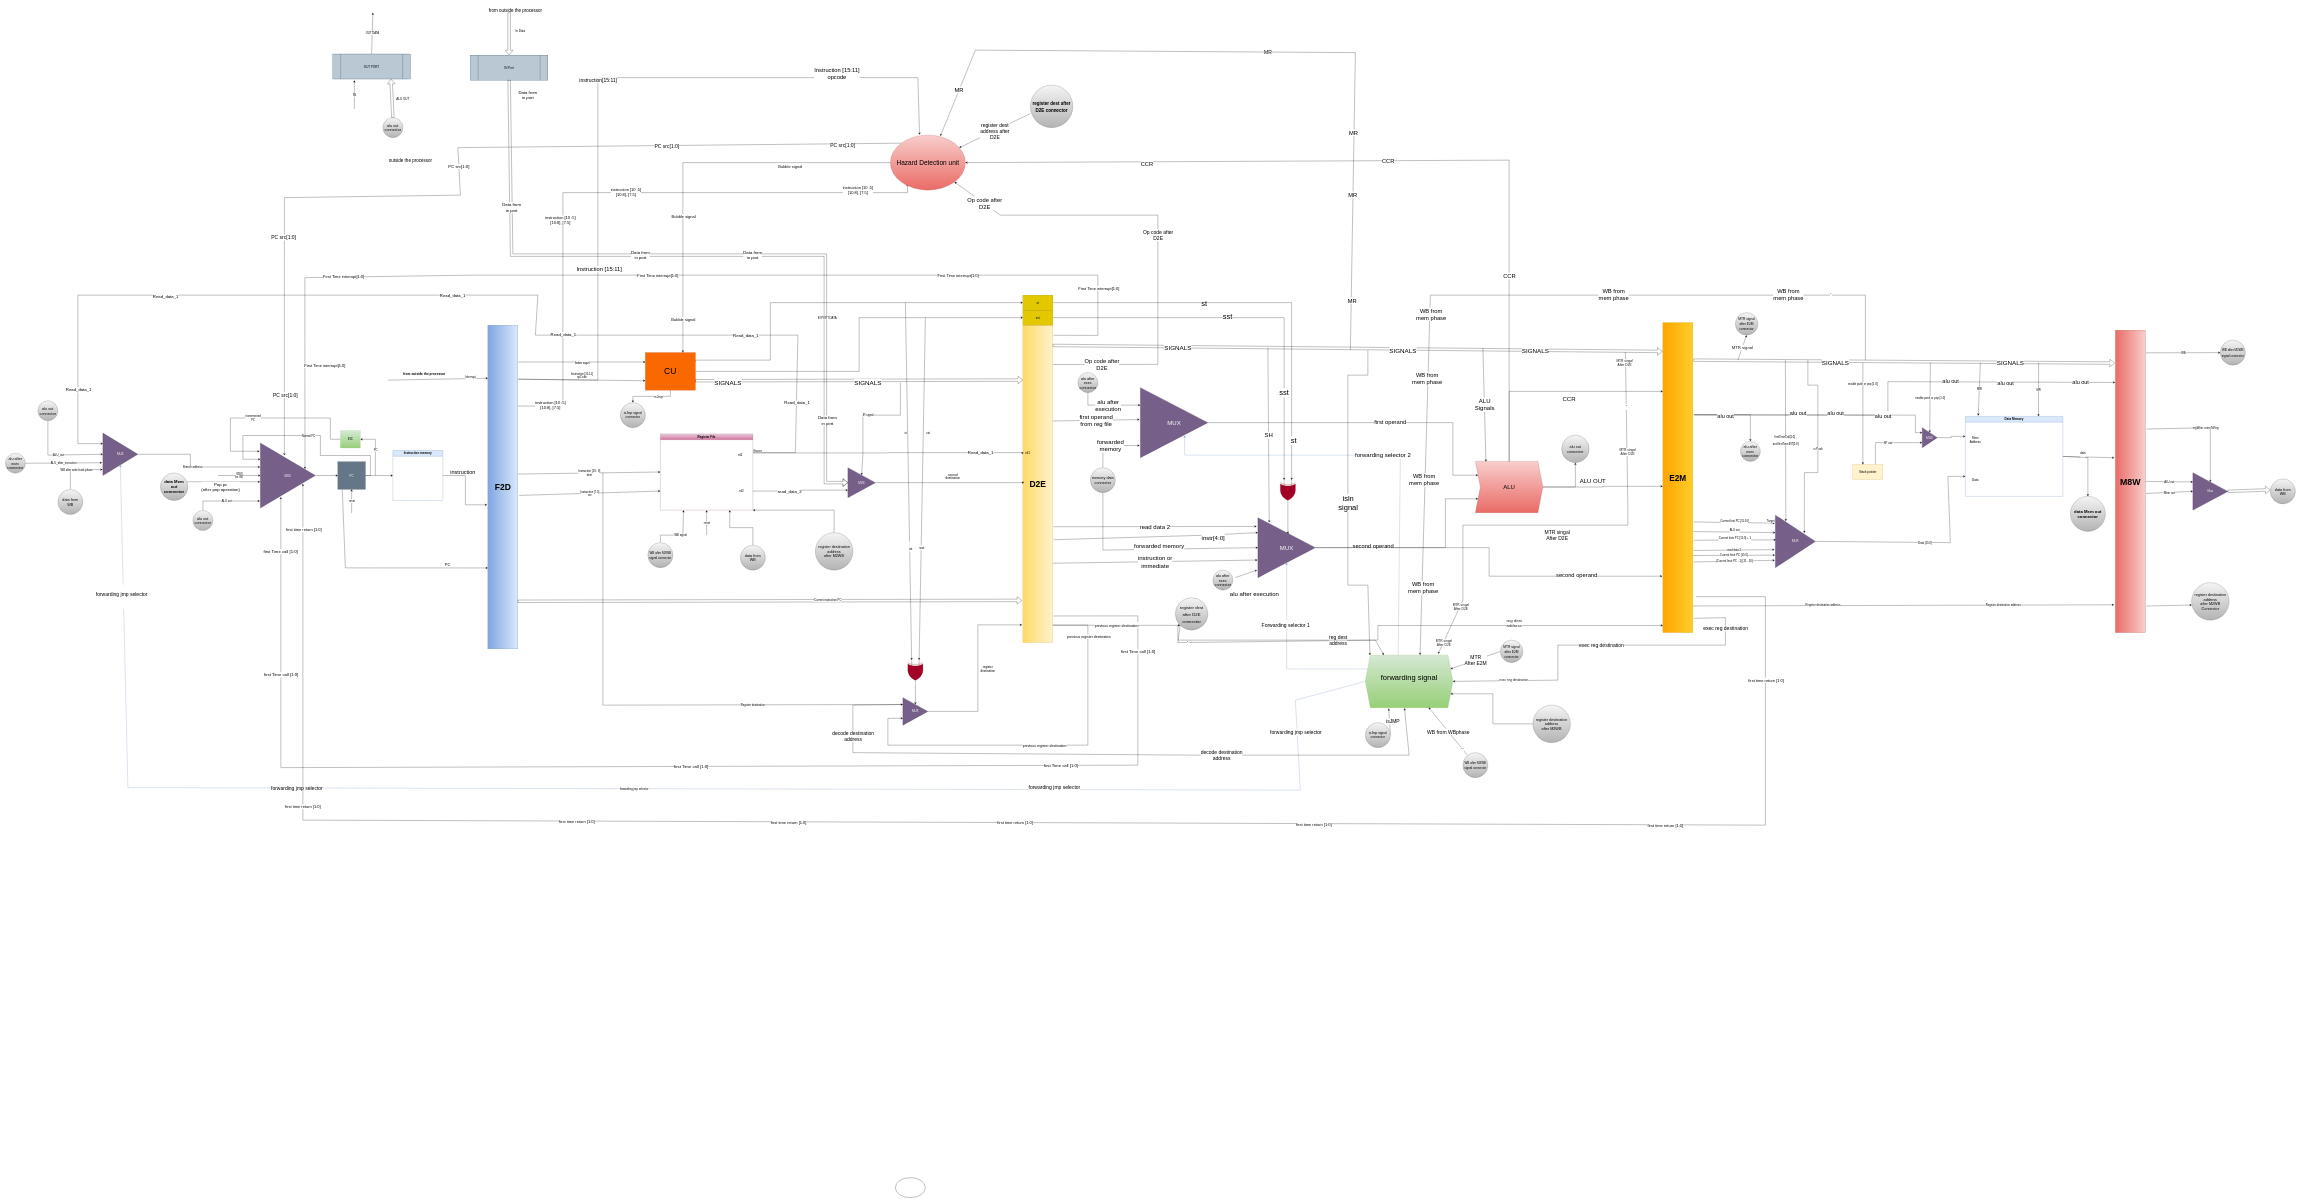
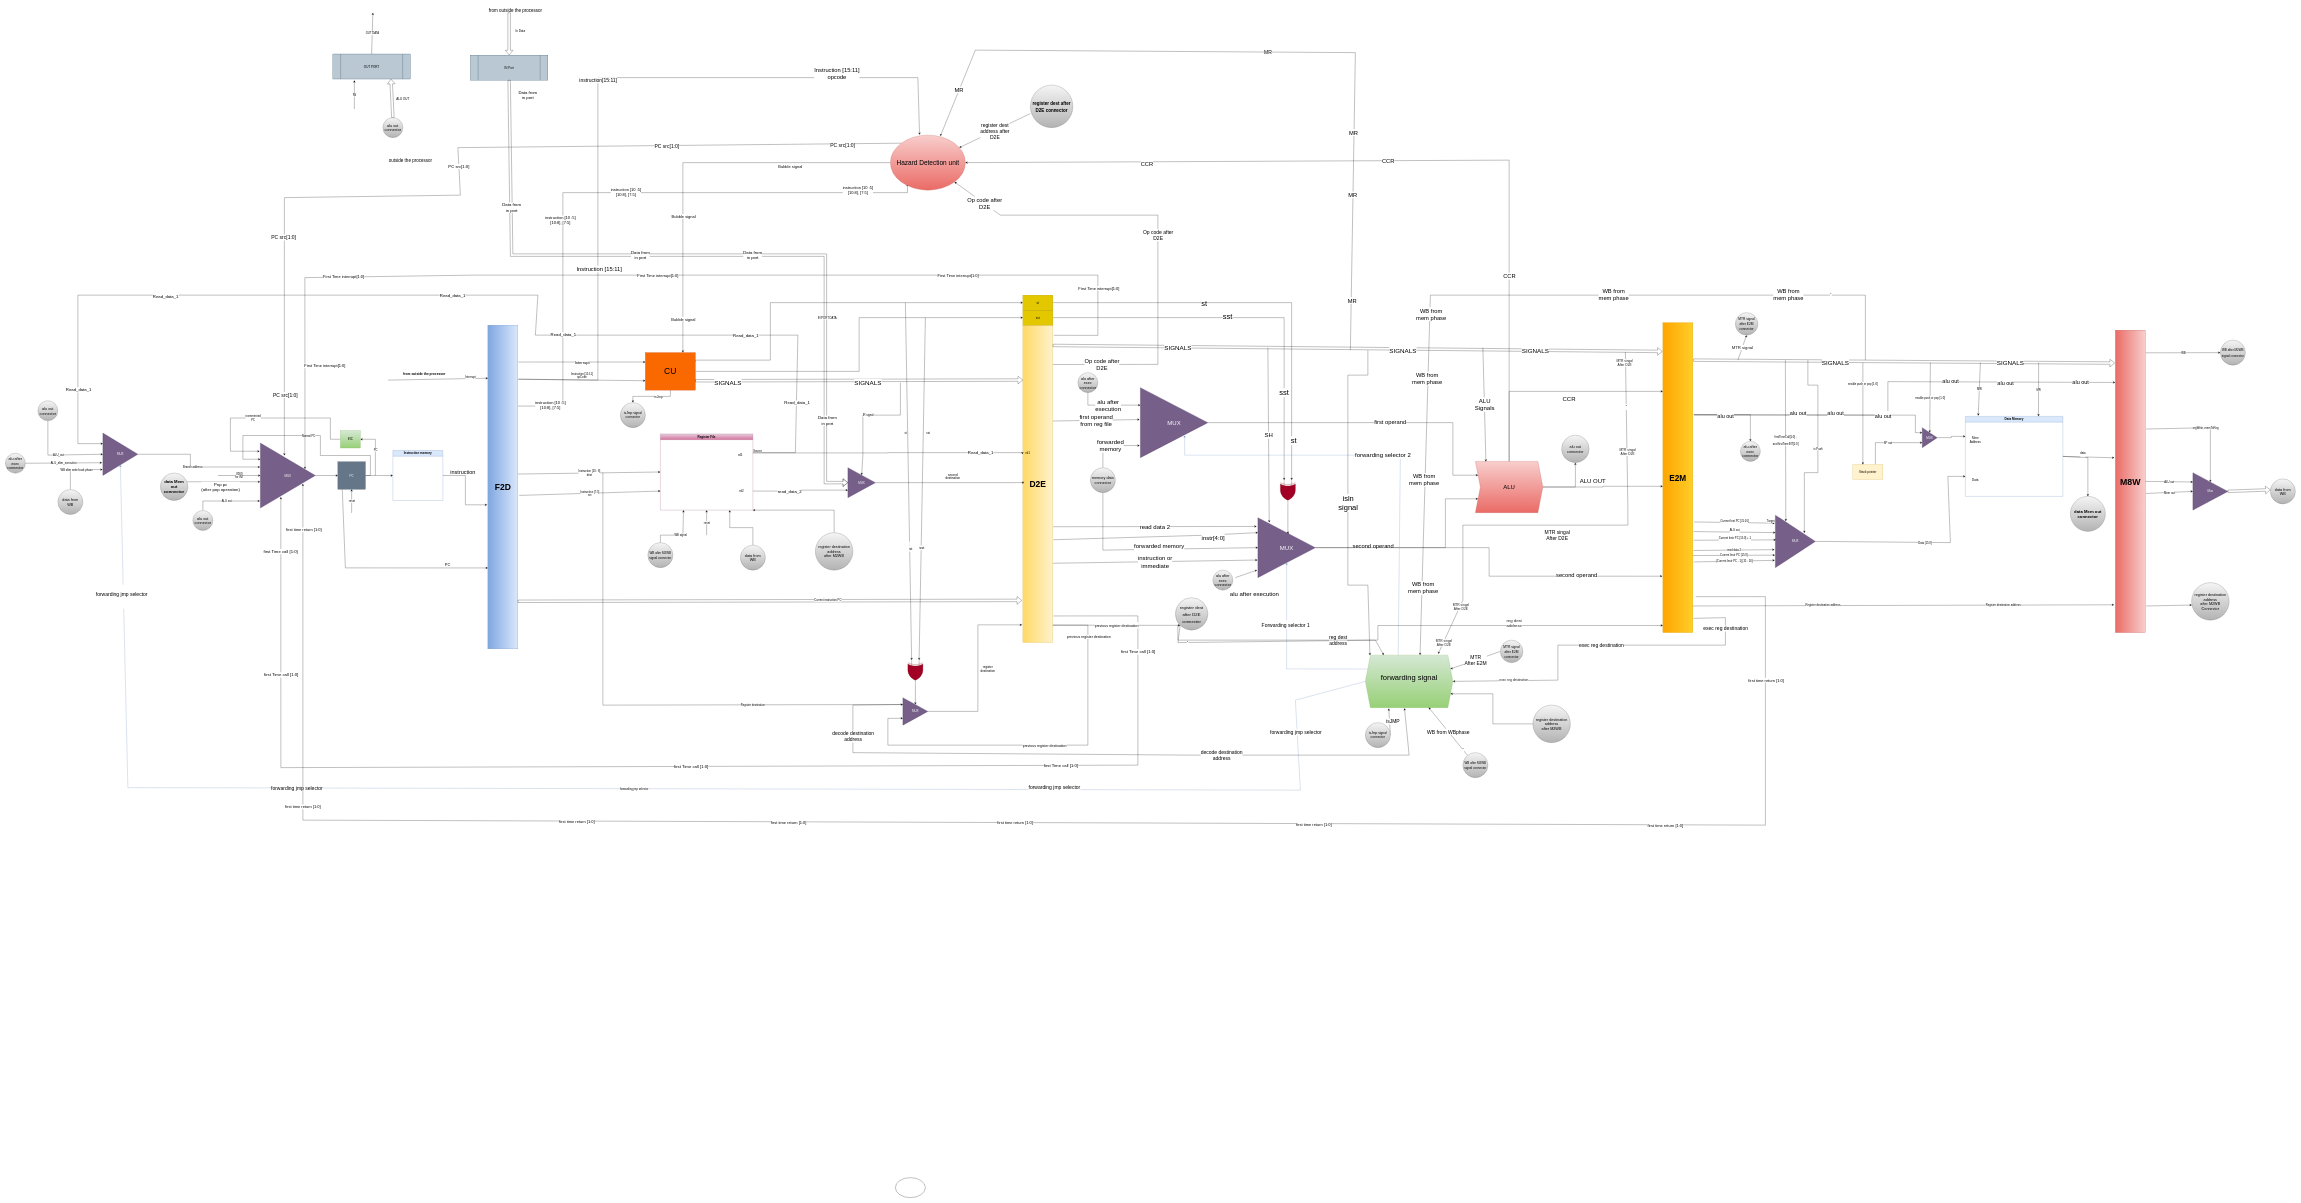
(350, 439) -> (350, 439)
